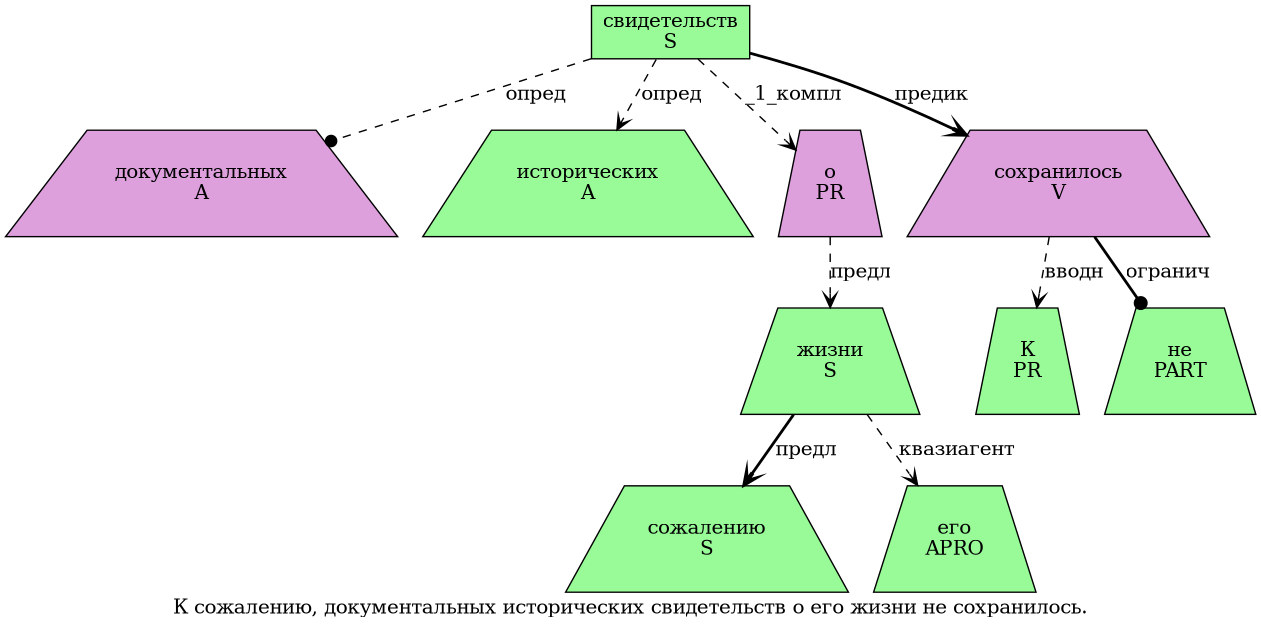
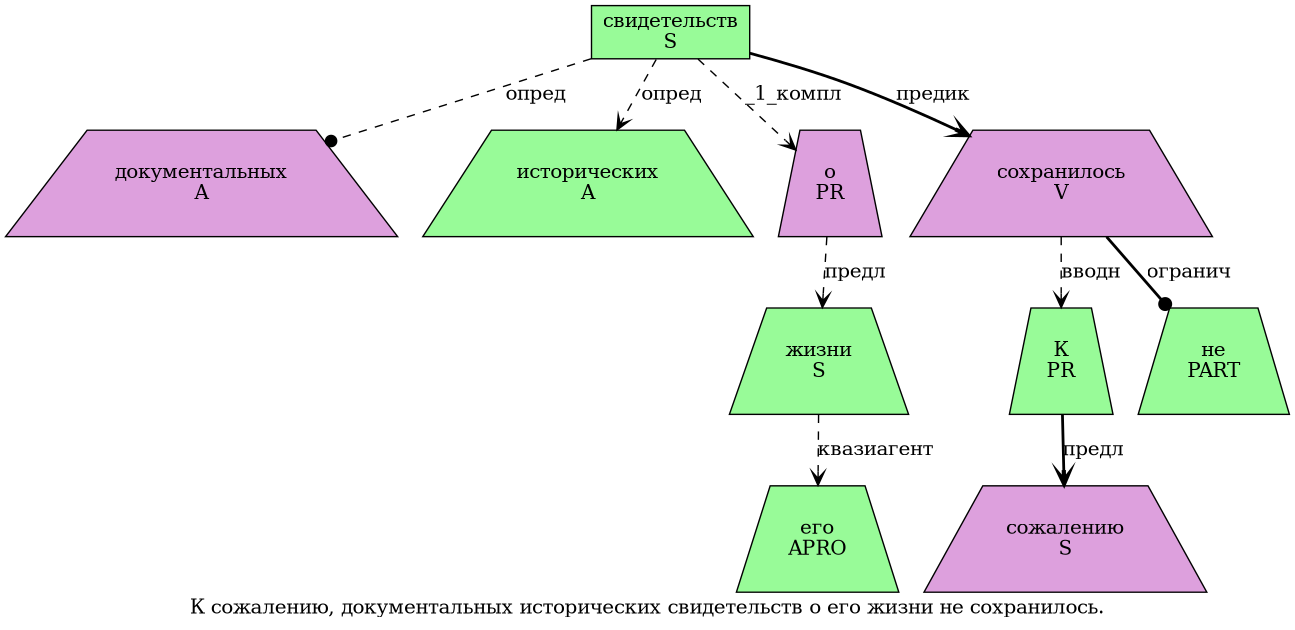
(773, 444) -> (1063, 443)
(707, 539) -> (1065, 539)
